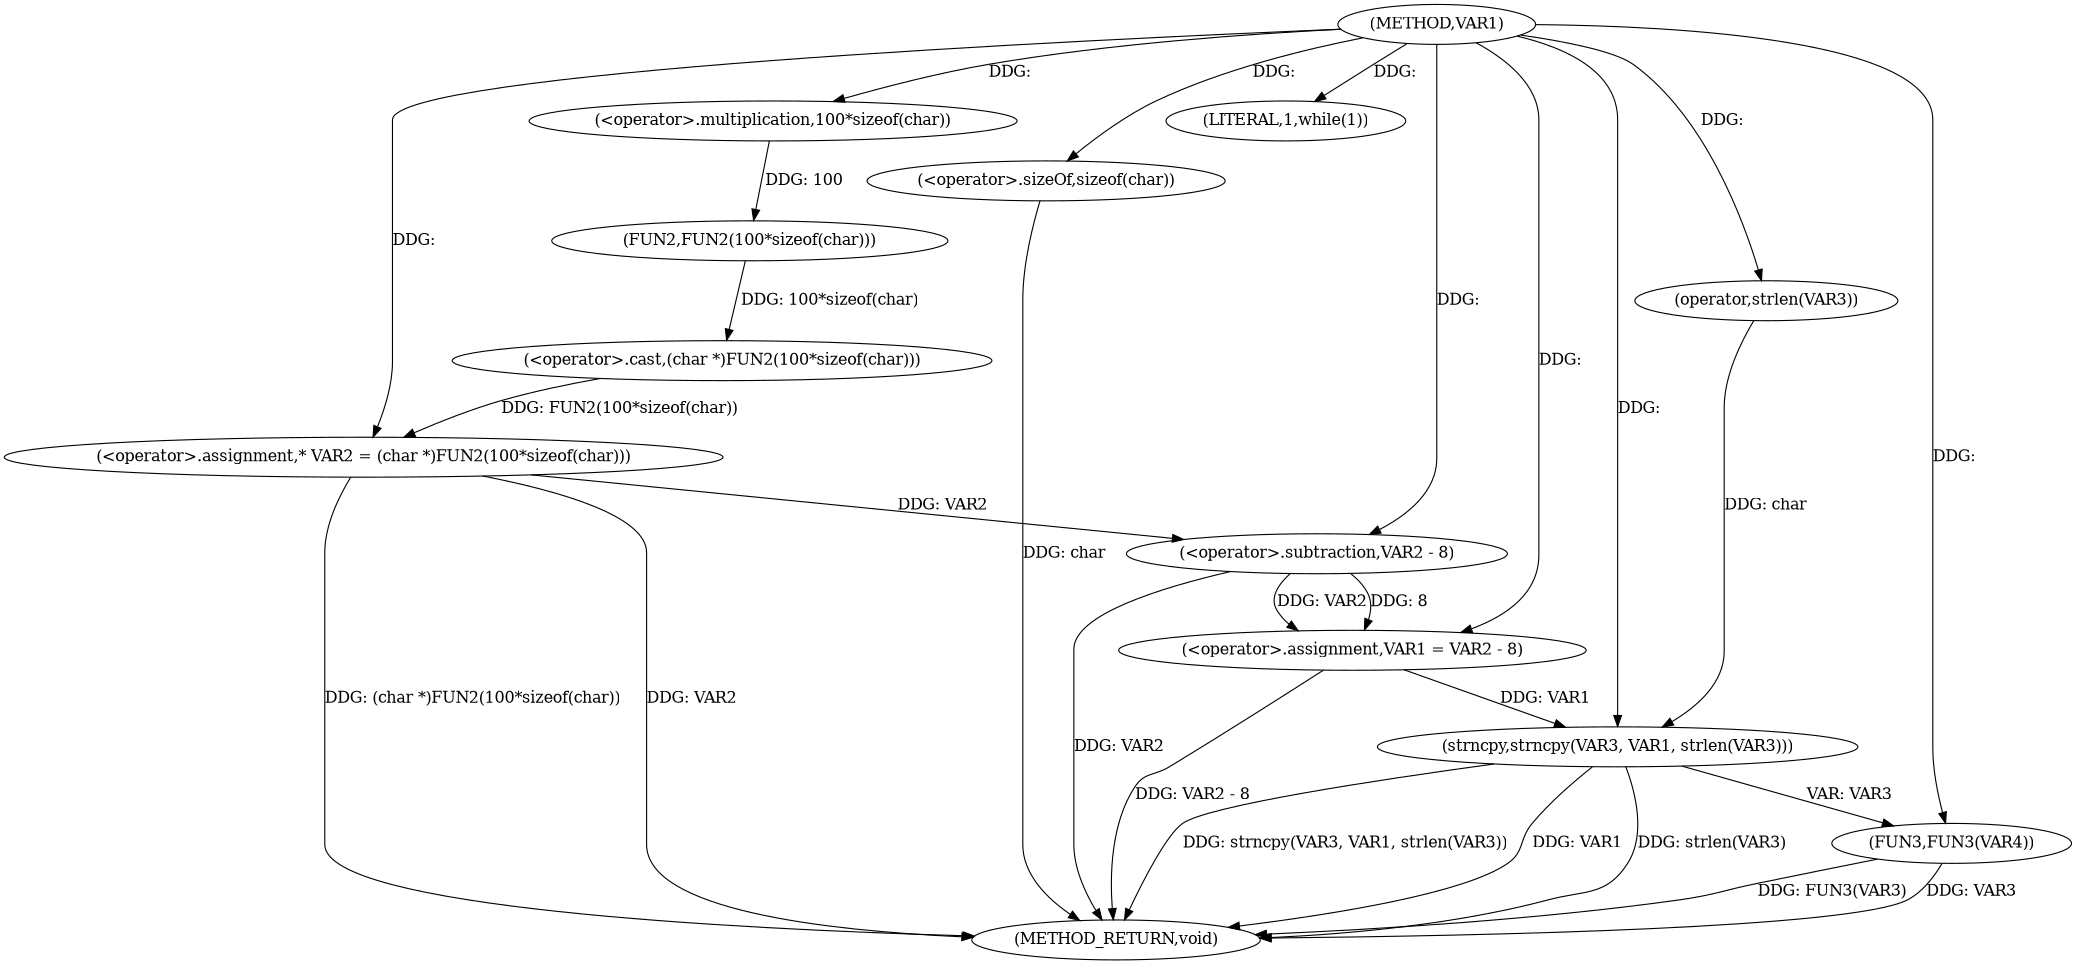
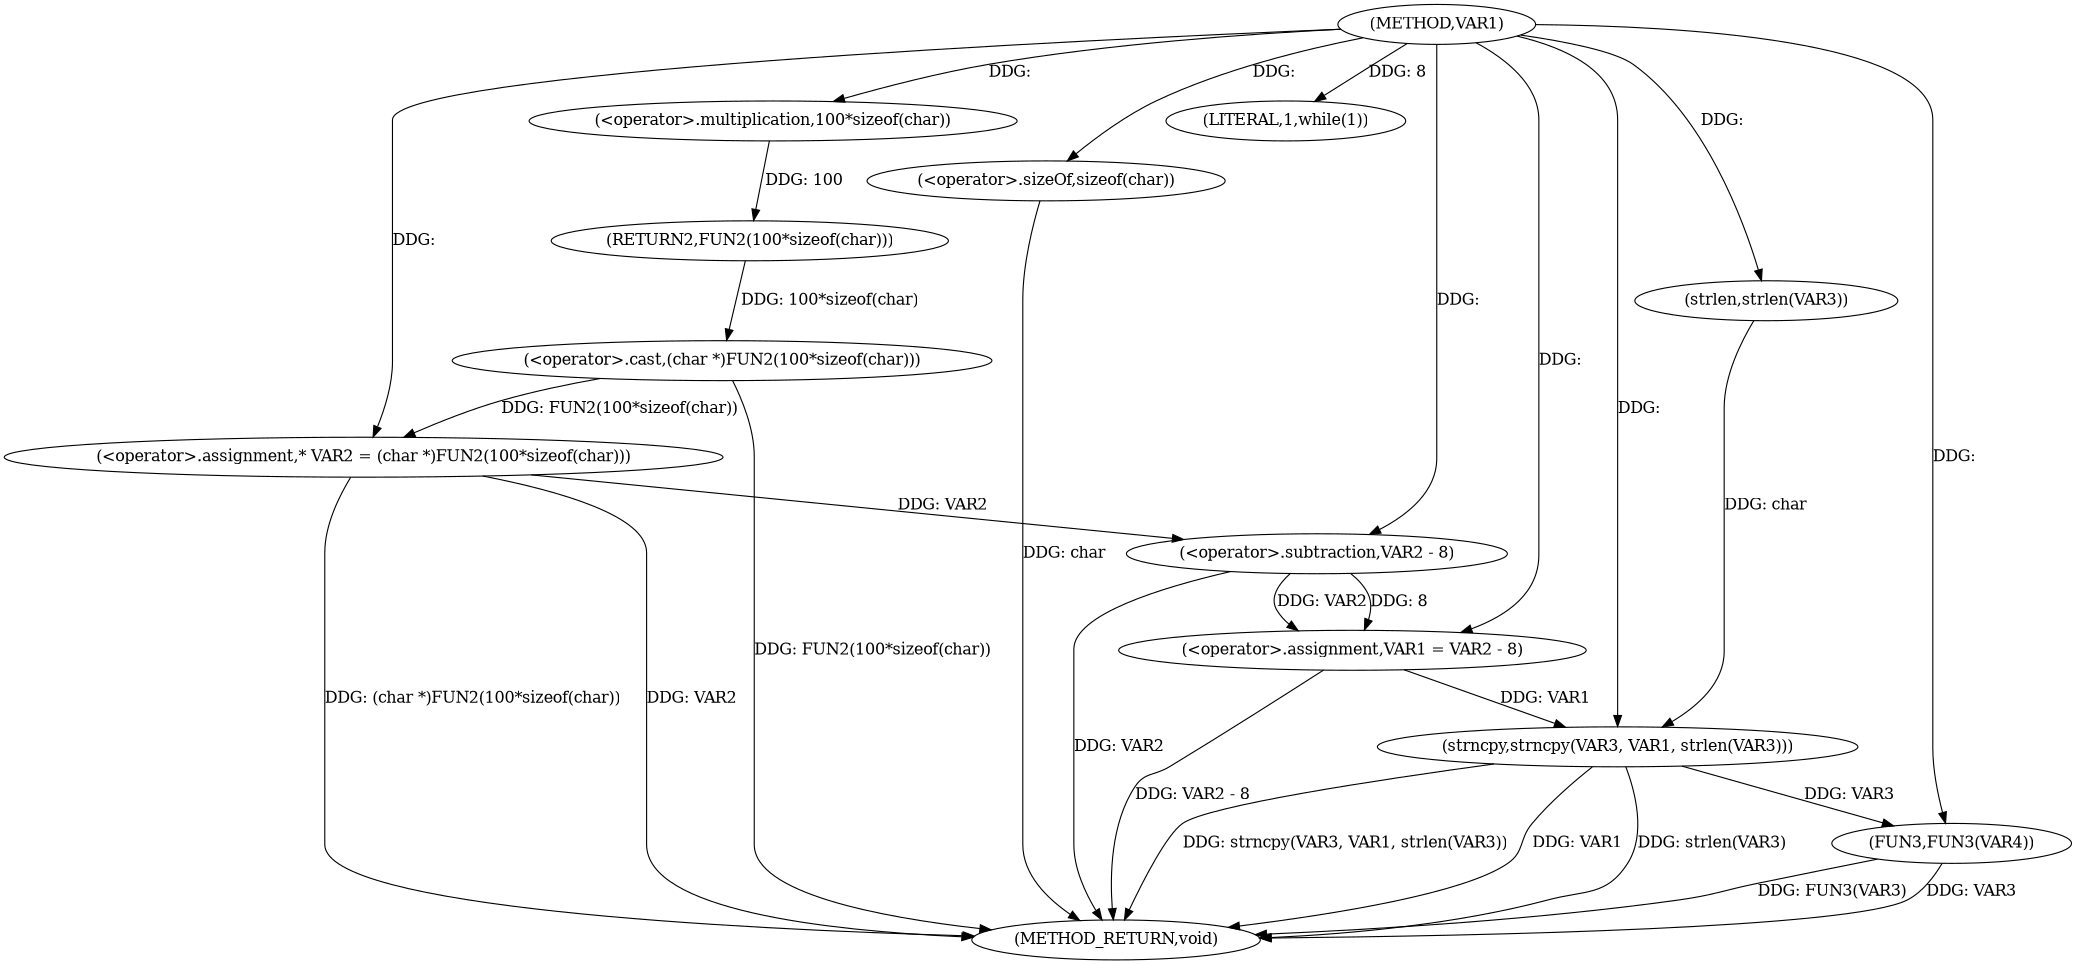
(1397, 73) -> (1397, 73)
(750, 241) -> (750, 241)
(1766, 301) -> (1766, 301)
none -> (754, 737)
(1850, 795) -> (1850, 795)
